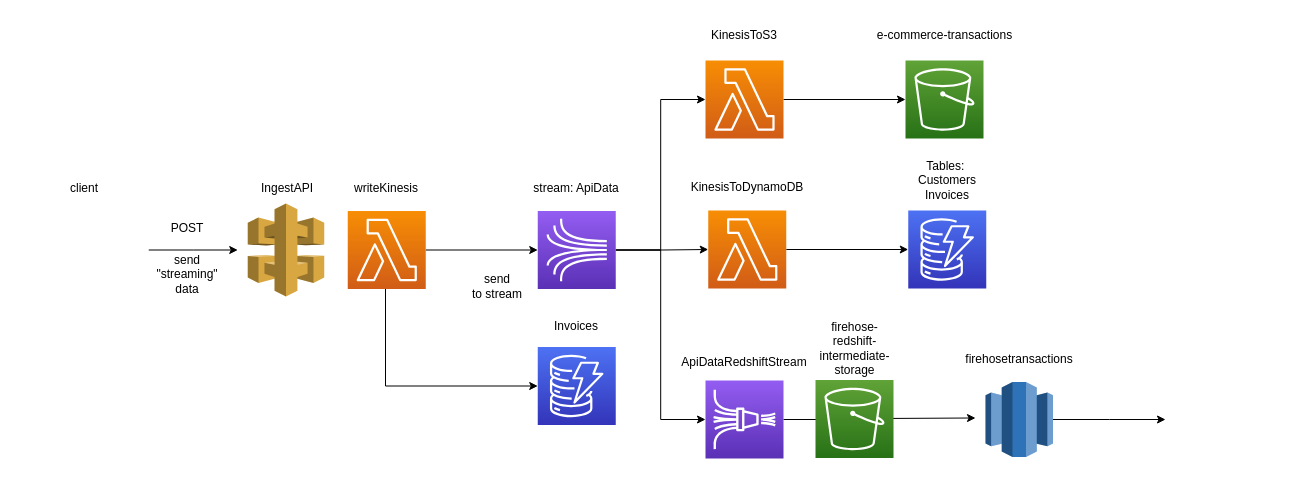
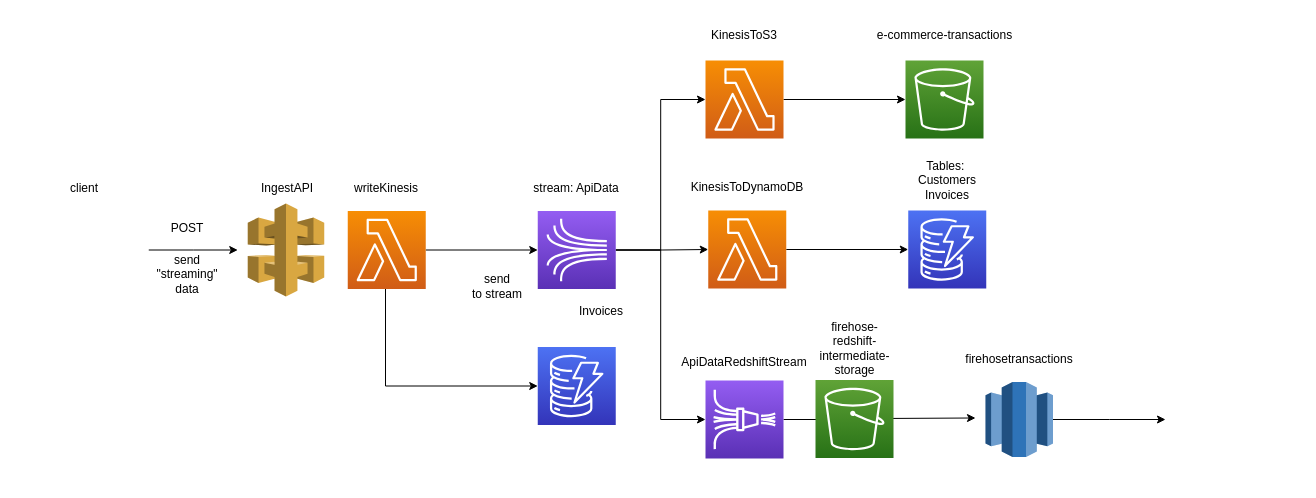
(577, 327) -> (602, 312)
